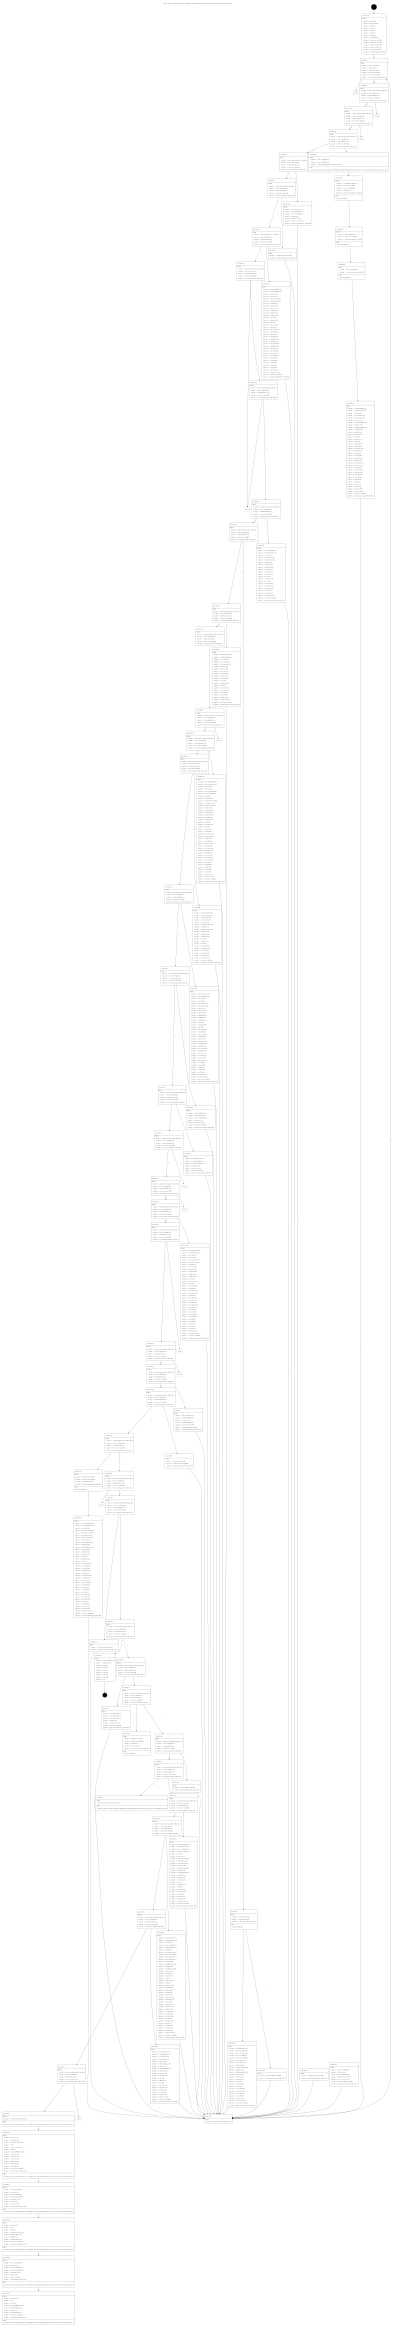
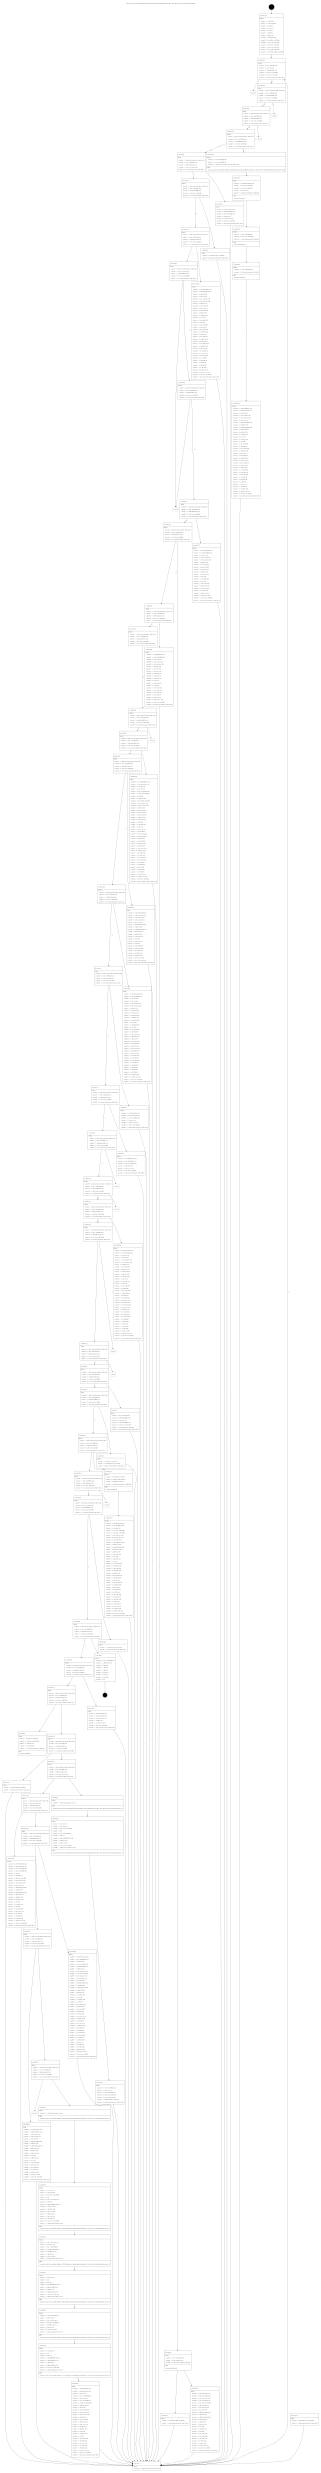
none -> (87, 1836)
none -> (85, 2419)
